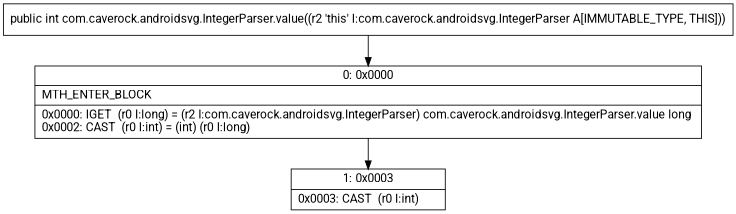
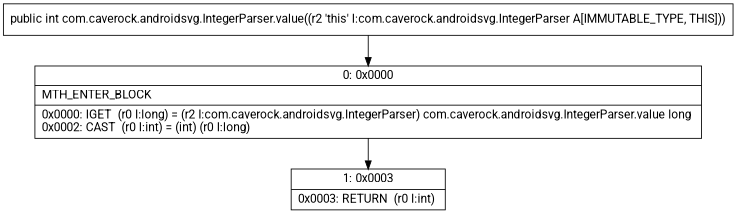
(360, 199) -> (368, 199)
